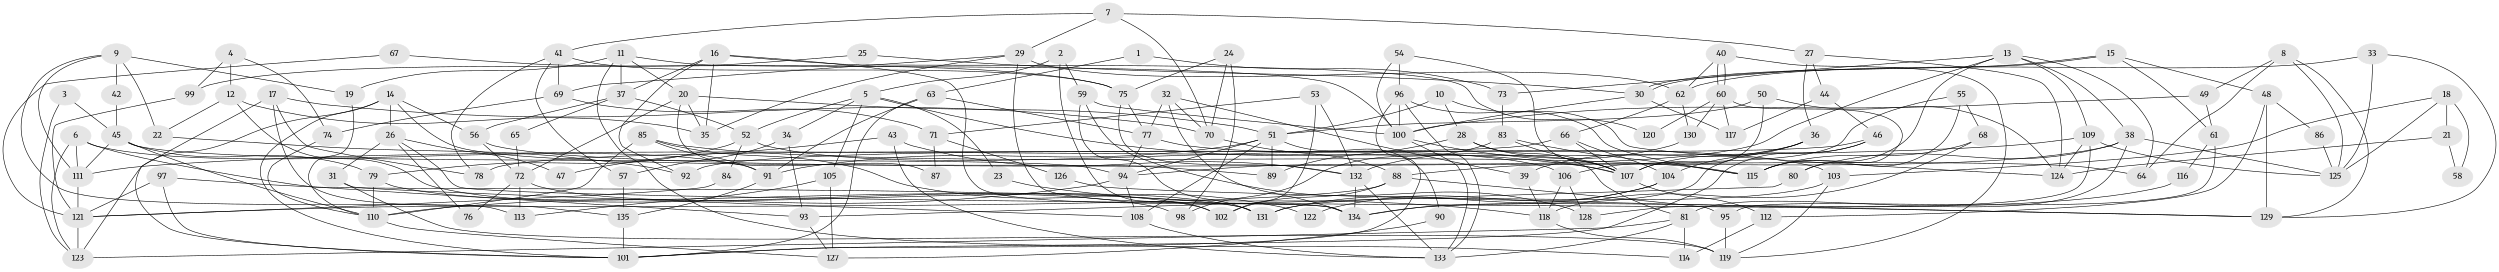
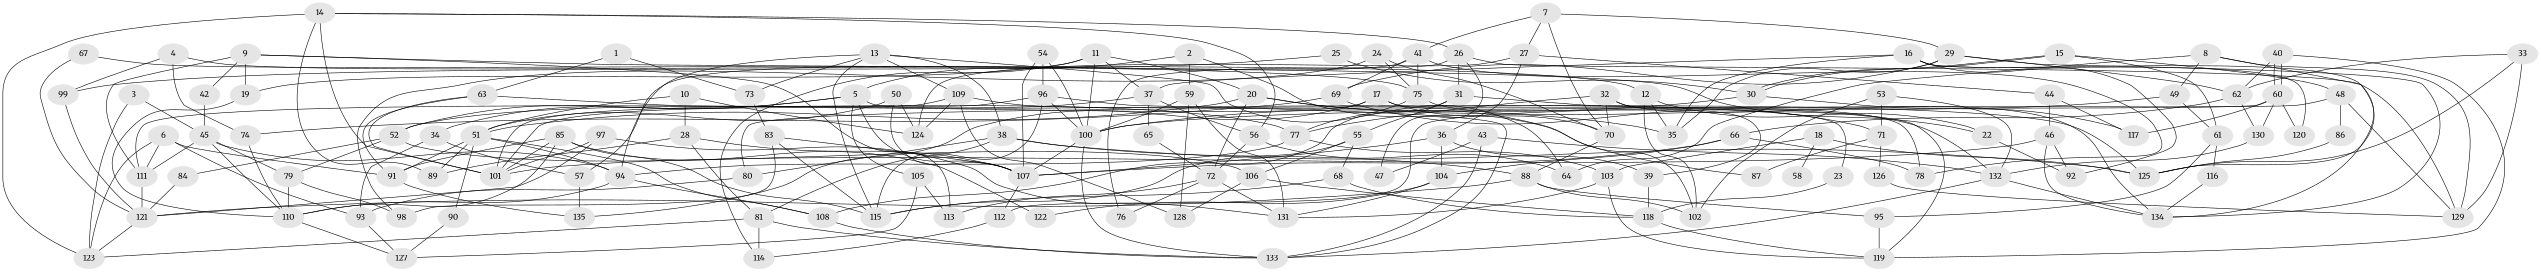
none -> (1395, 120)
(2447, 136) -> none
(623, 241) -> (528, 156)
